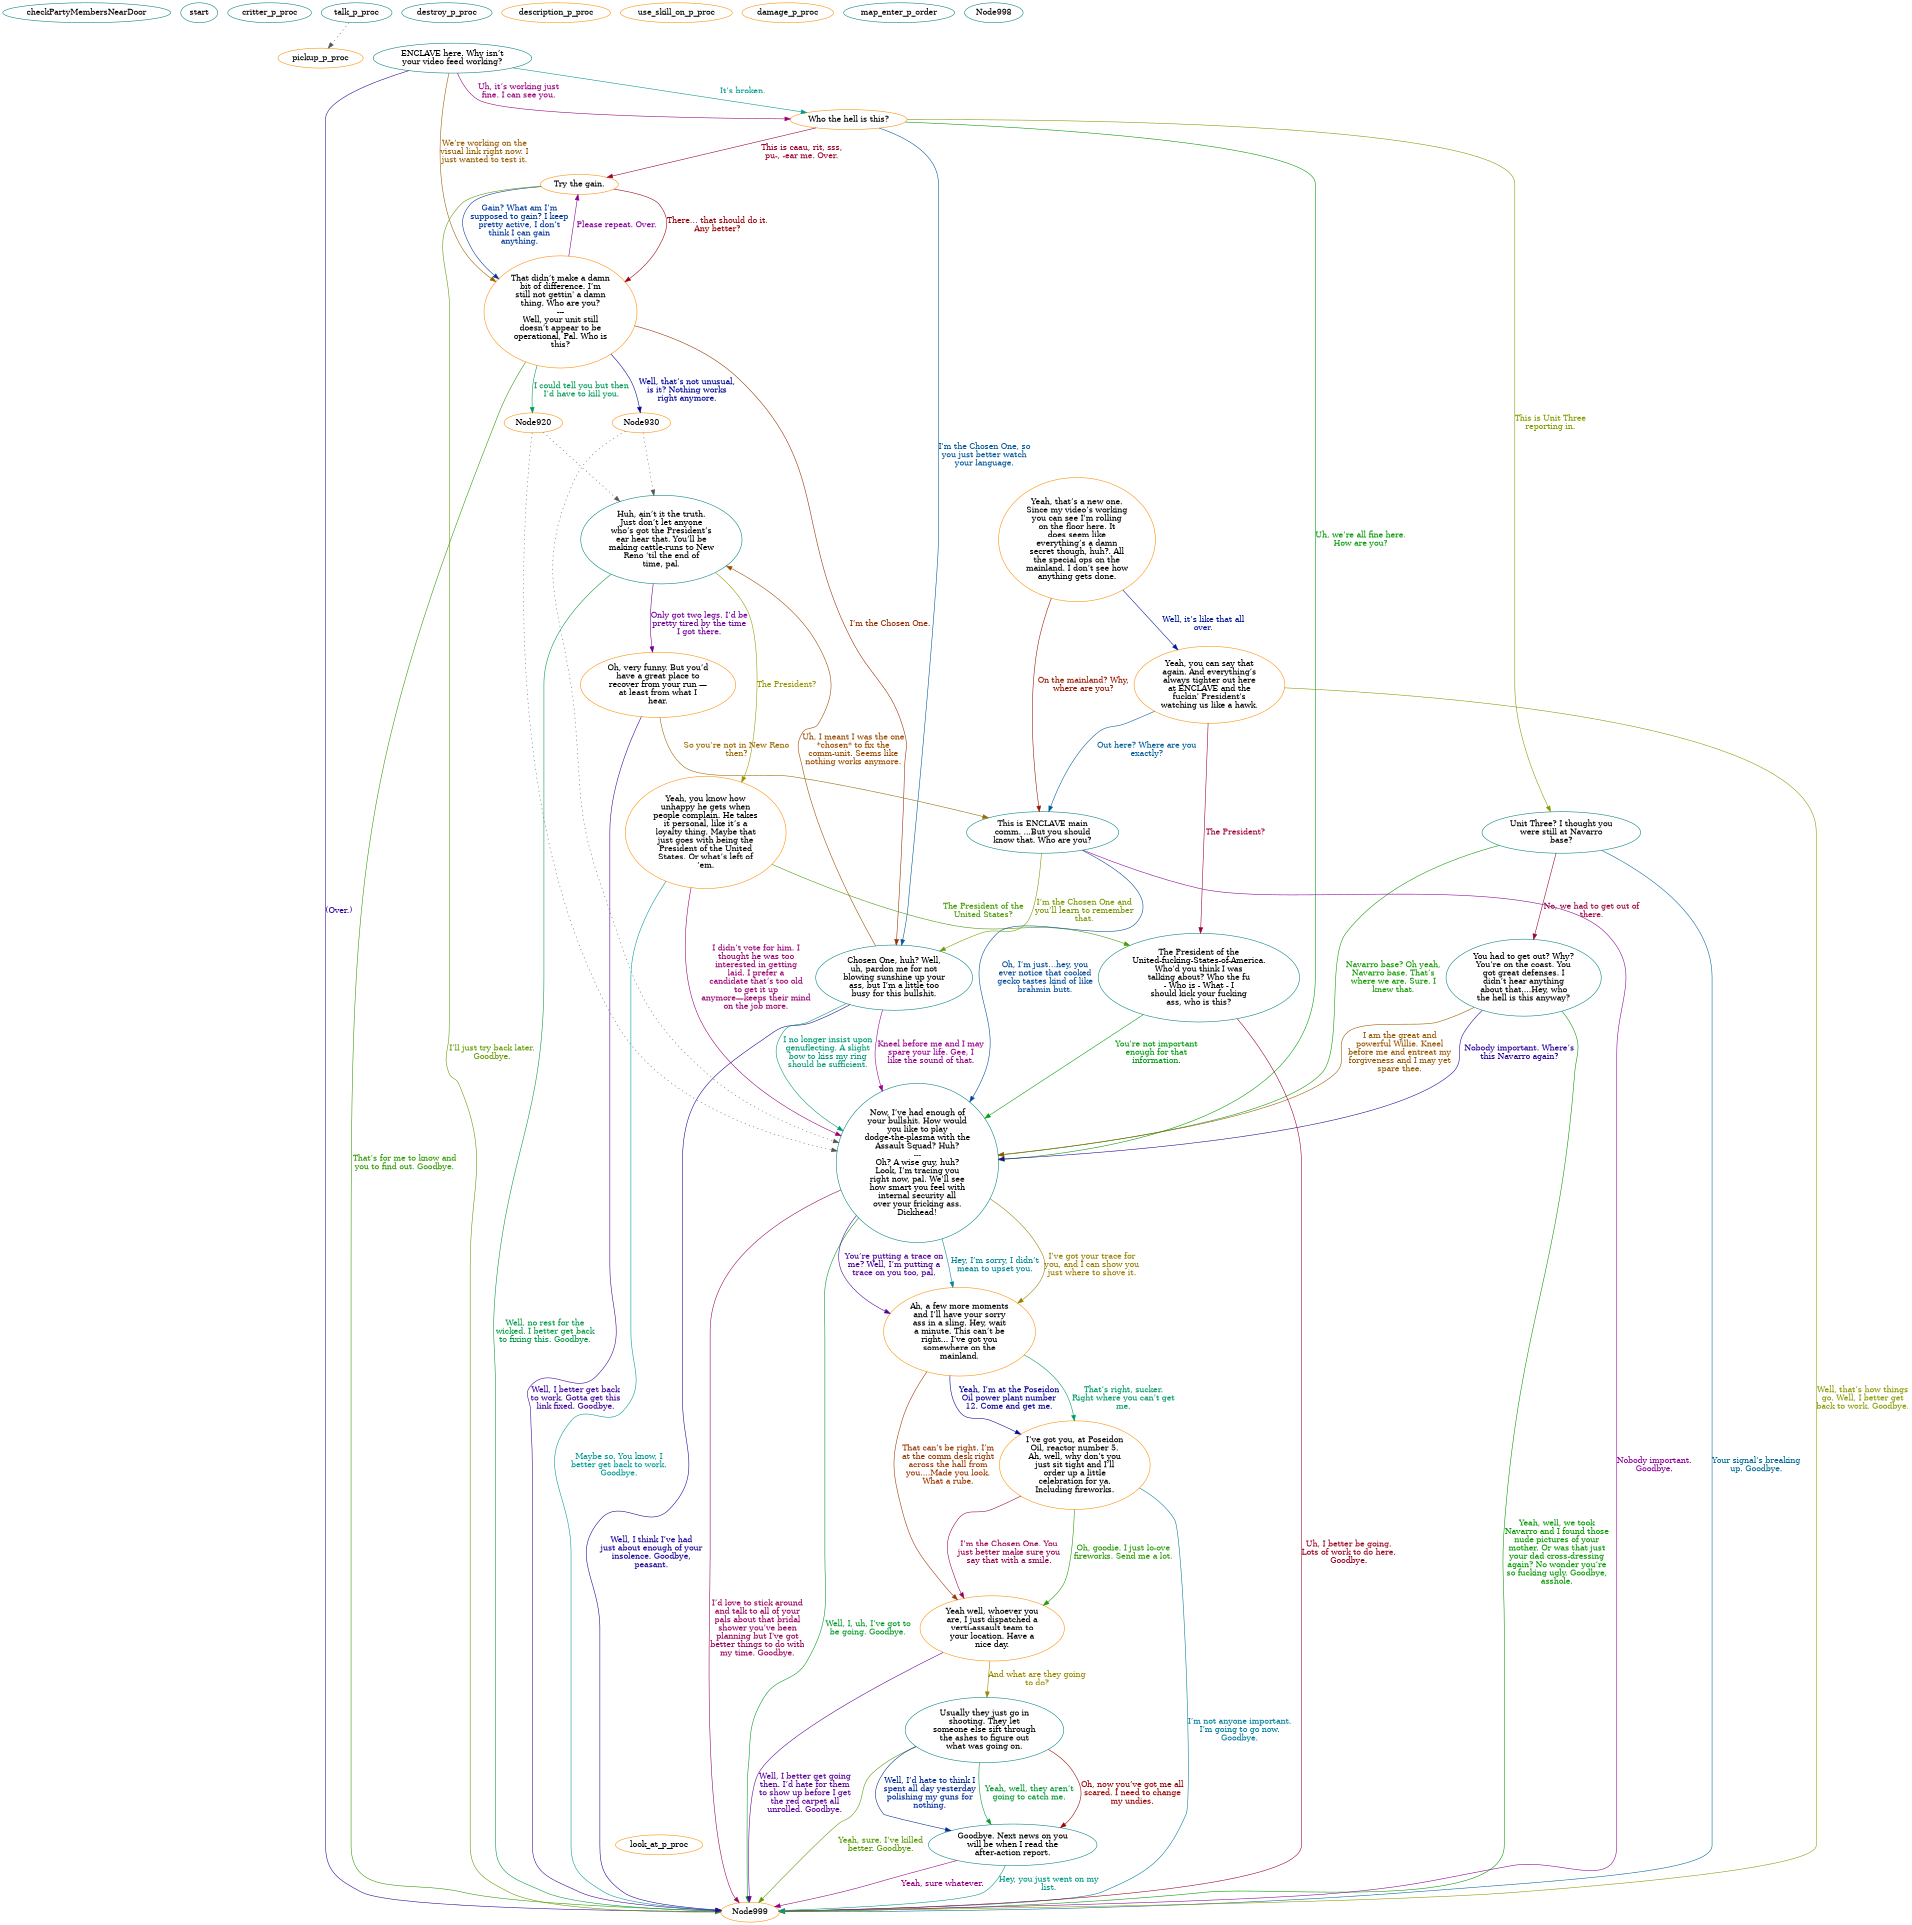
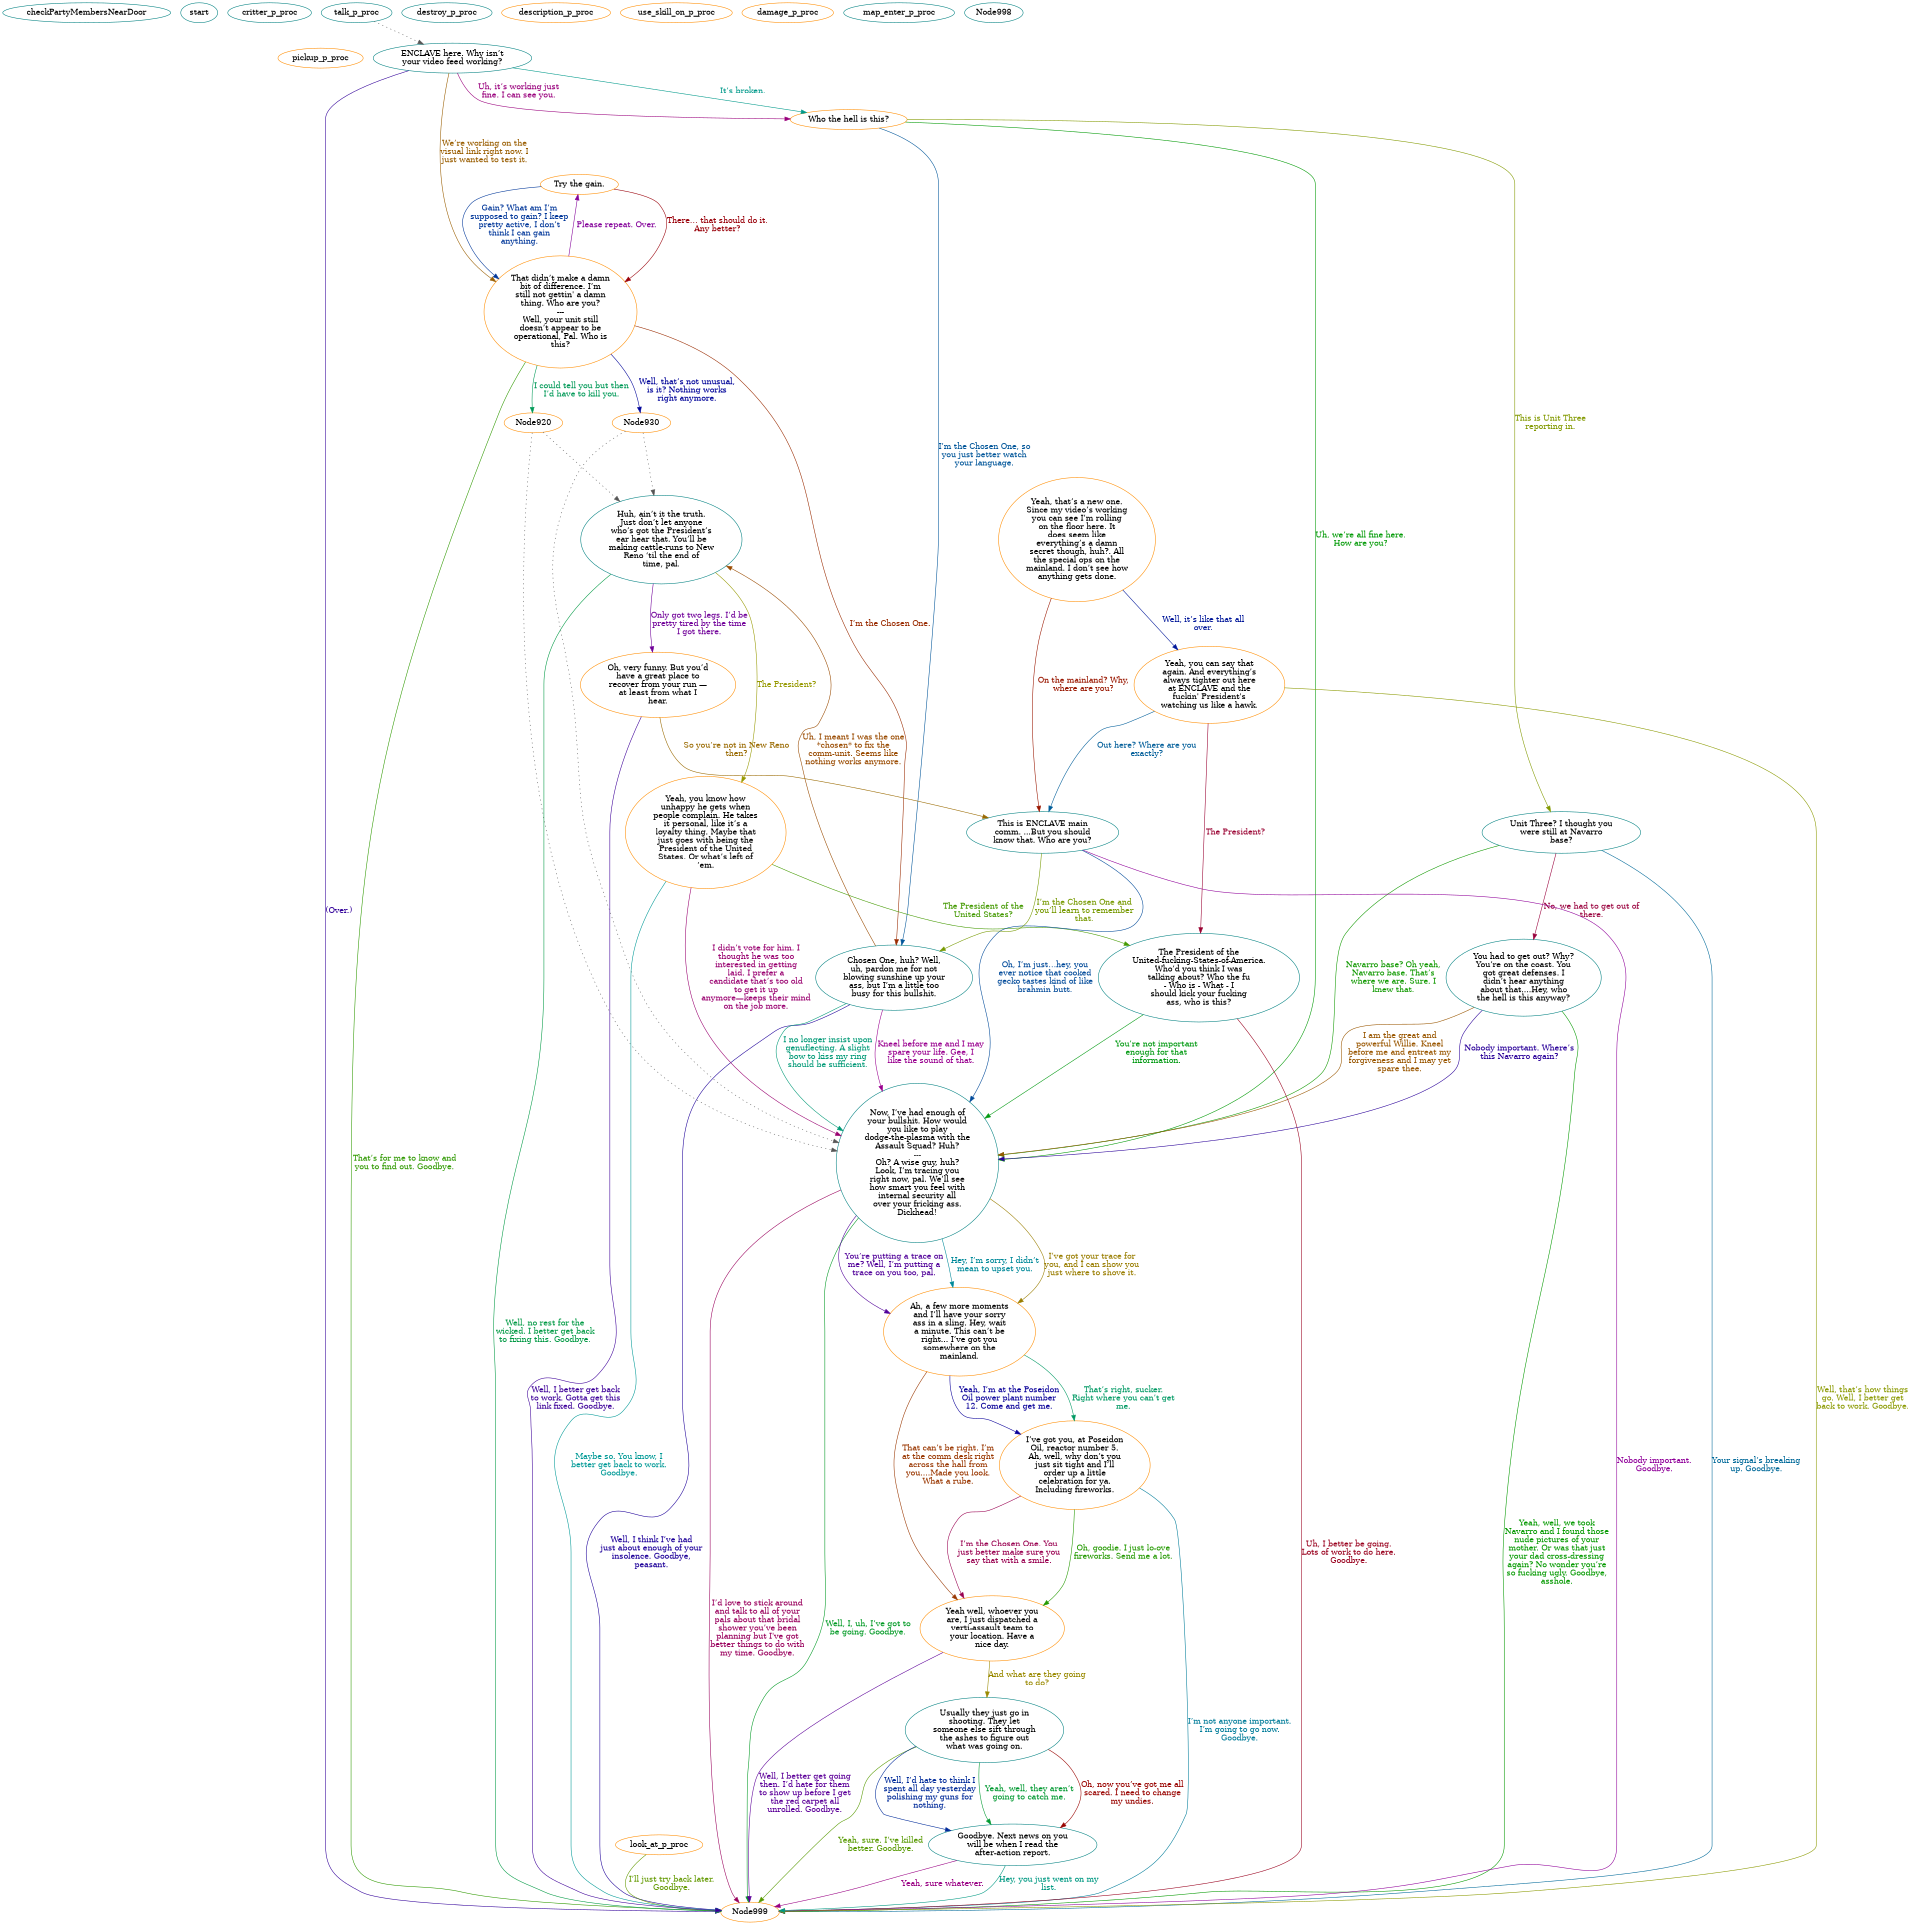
(899, 13) -> (899, 13)
(340, 33) -> (396, 32)
(714, 152) -> none
(470, 1114) -> (628, 1891)
